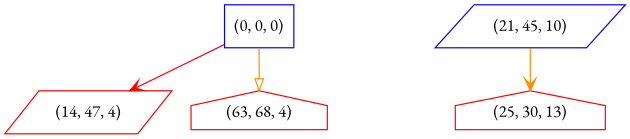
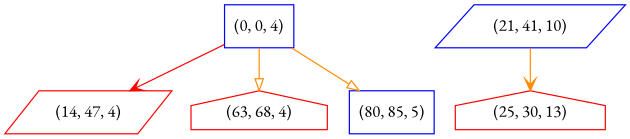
(259, 26) -> (259, 26)
(530, 26) -> (530, 26)
none -> (392, 112)
